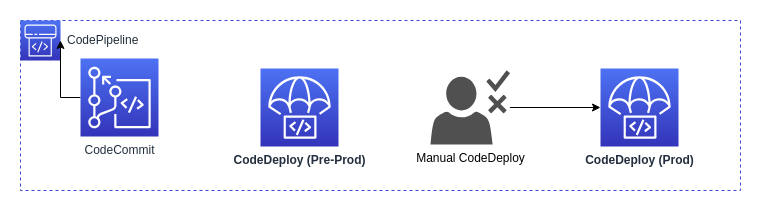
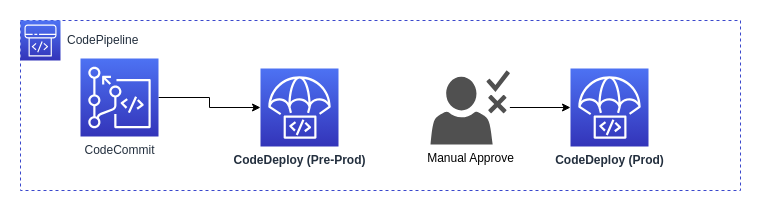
(61, 82) -> (210, 99)
(640, 108) -> (610, 108)
(471, 159) -> (471, 159)
